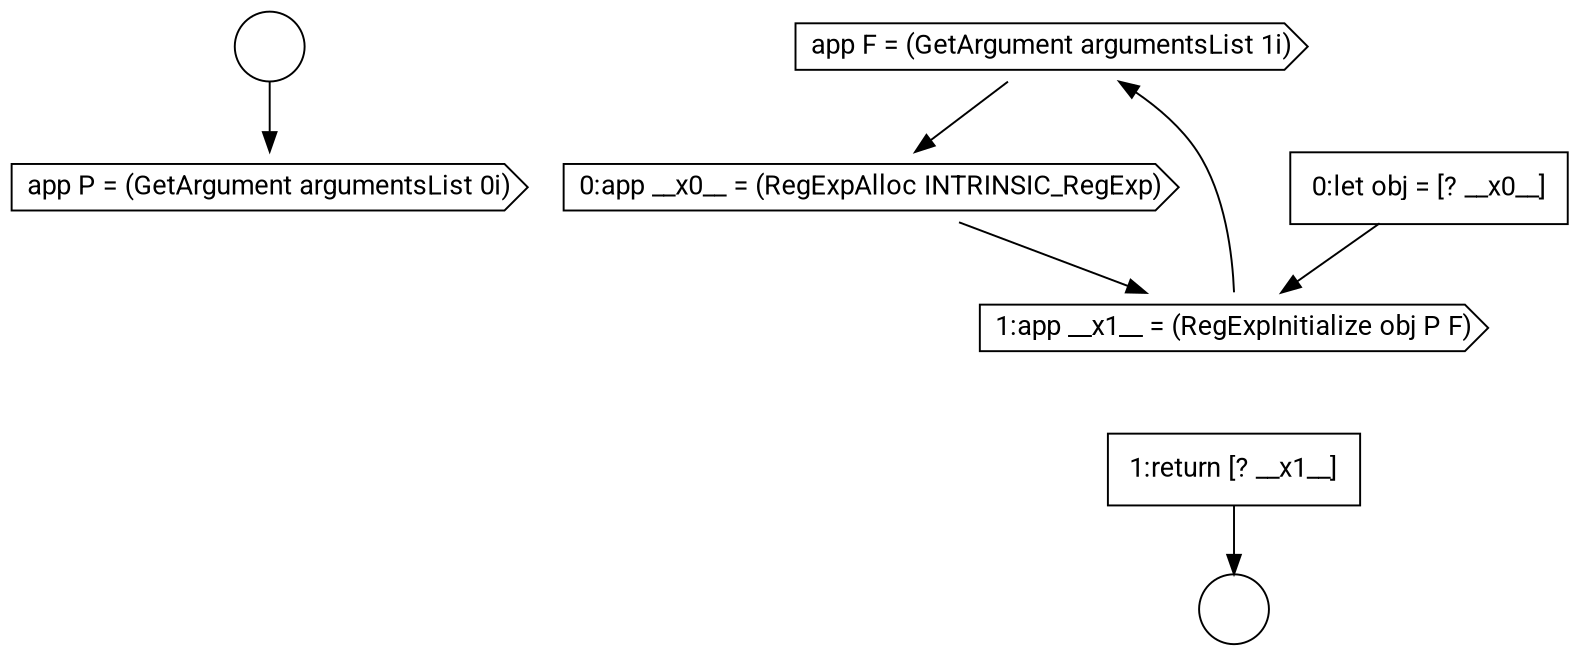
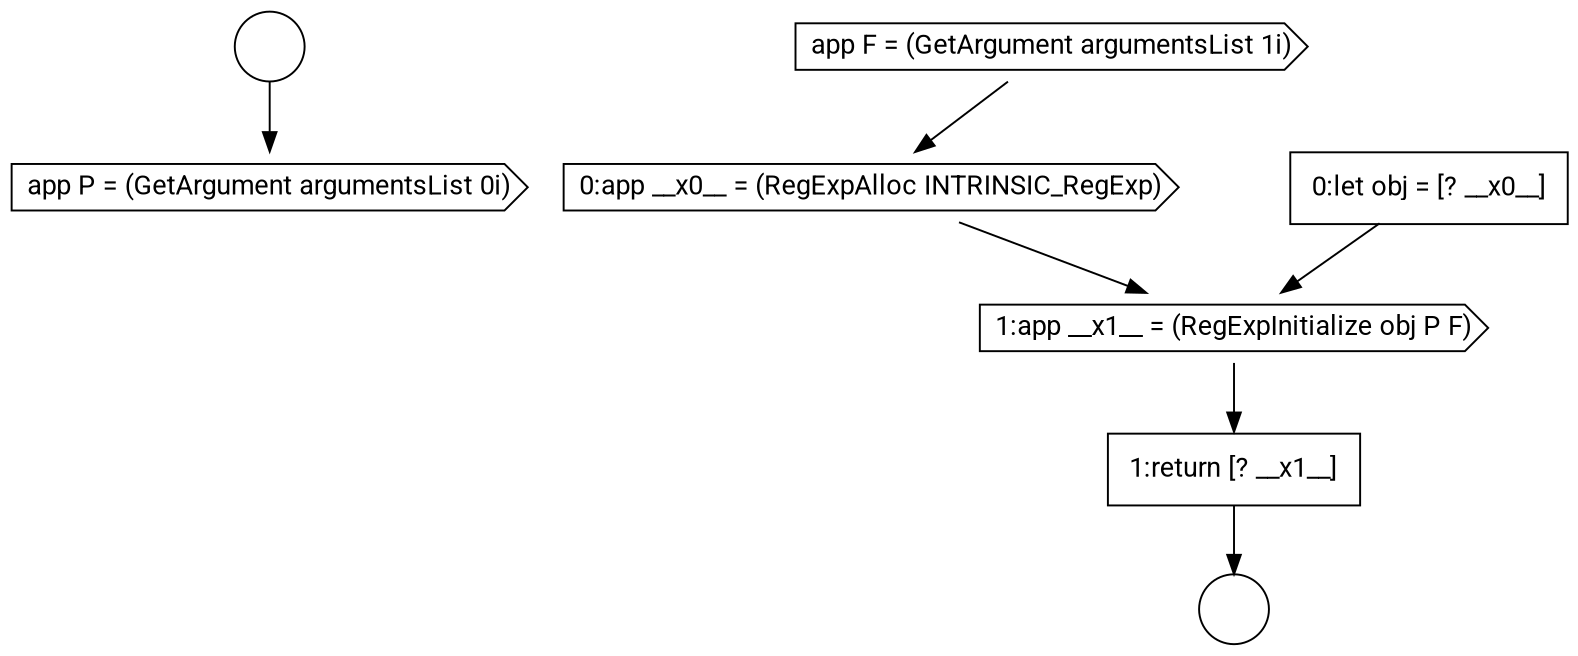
(1211, 179) -> (1234, 388)
